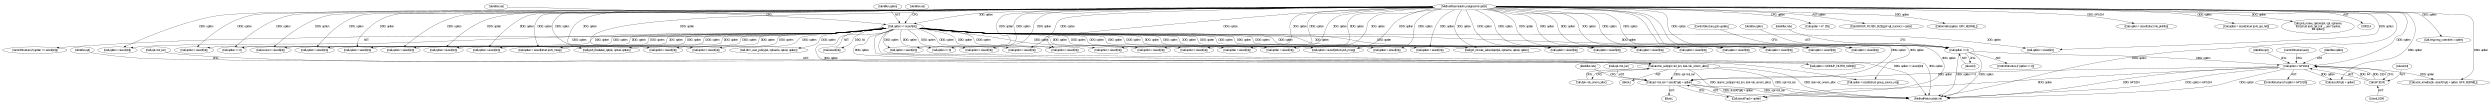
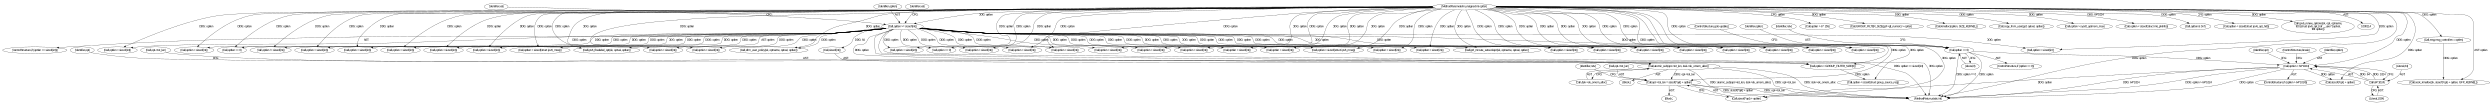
none -> (1111, 8)
(1819, 15) -> (1819, 15)
(2204, 15) -> (2204, 15)
none -> (1640, 24)
(1956, 26) -> (1956, 26)
none -> (2021, 26)
none -> (2085, 26)
none -> (2195, 26)
(852, 33) -> (1320, 63)
(768, 40) -> (768, 40)
(271, 50) -> (271, 50)
(2296, 50) -> (2296, 50)
(2481, 50) -> (2481, 50)
(1290, 63) -> (1852, 74)
(2385, 70) -> (2443, 60)
(1985, 72) -> none
(1590, 74) -> (1590, 74)
none -> (2371, 90)
